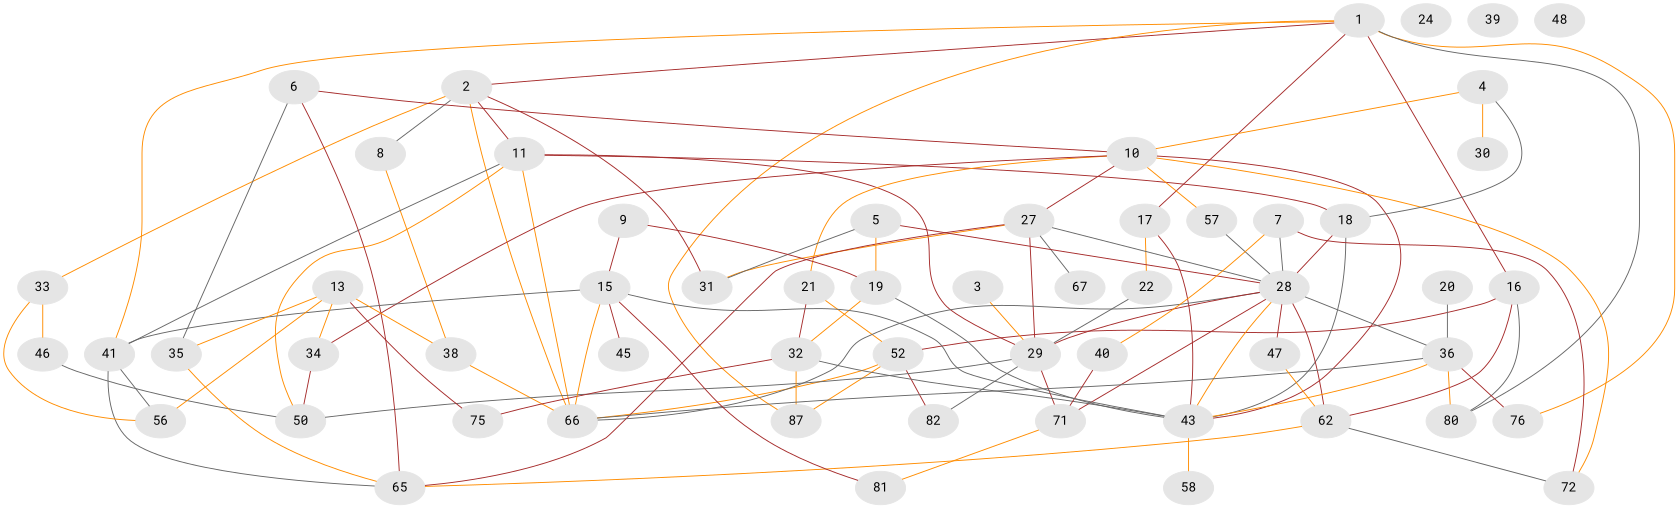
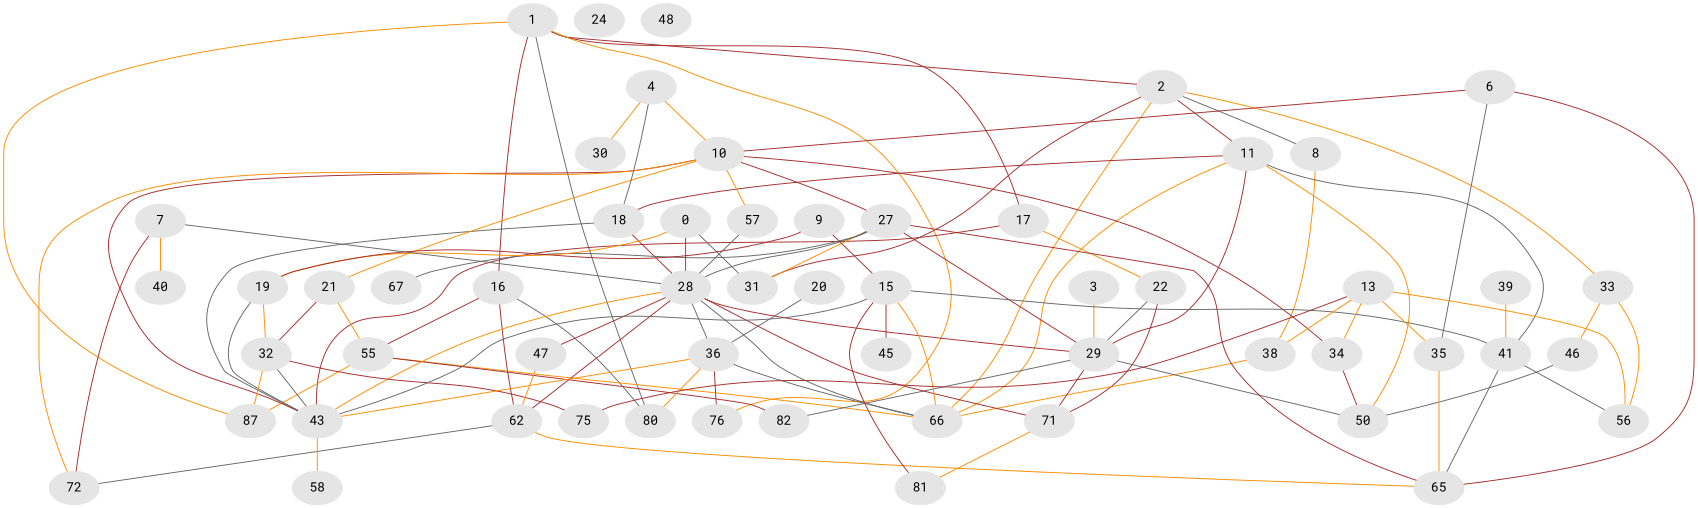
(623, 39) -> (1506, 321)
(876, 221) -> (686, 221)
(898, 354) -> (368, 354)
(1078, 393) -> (1121, 378)
